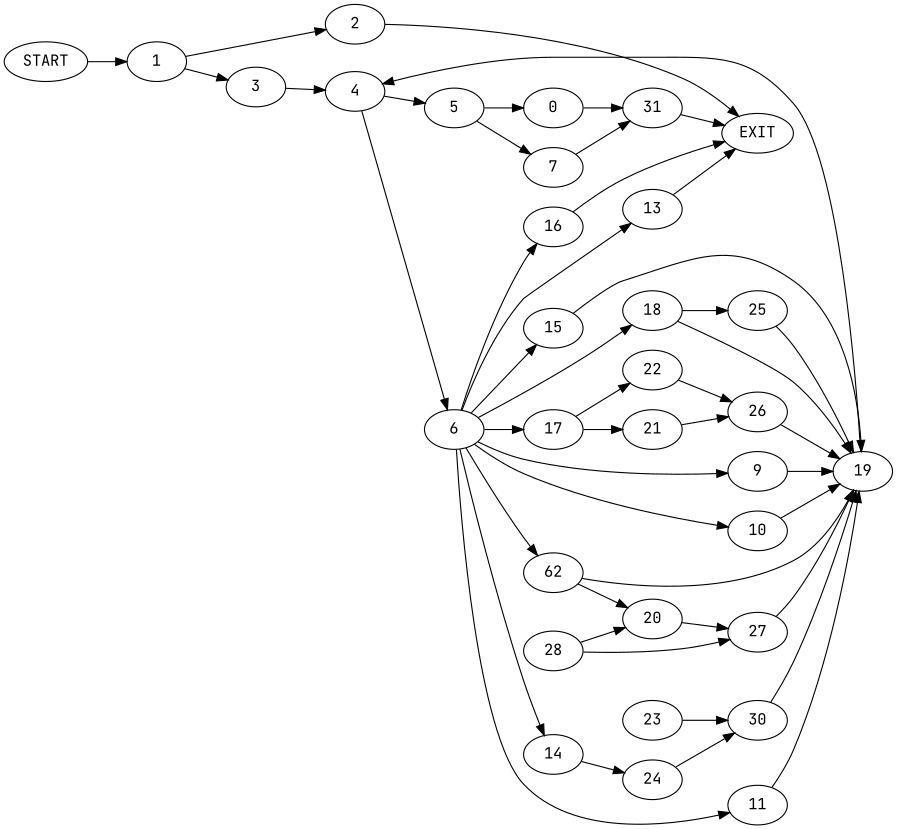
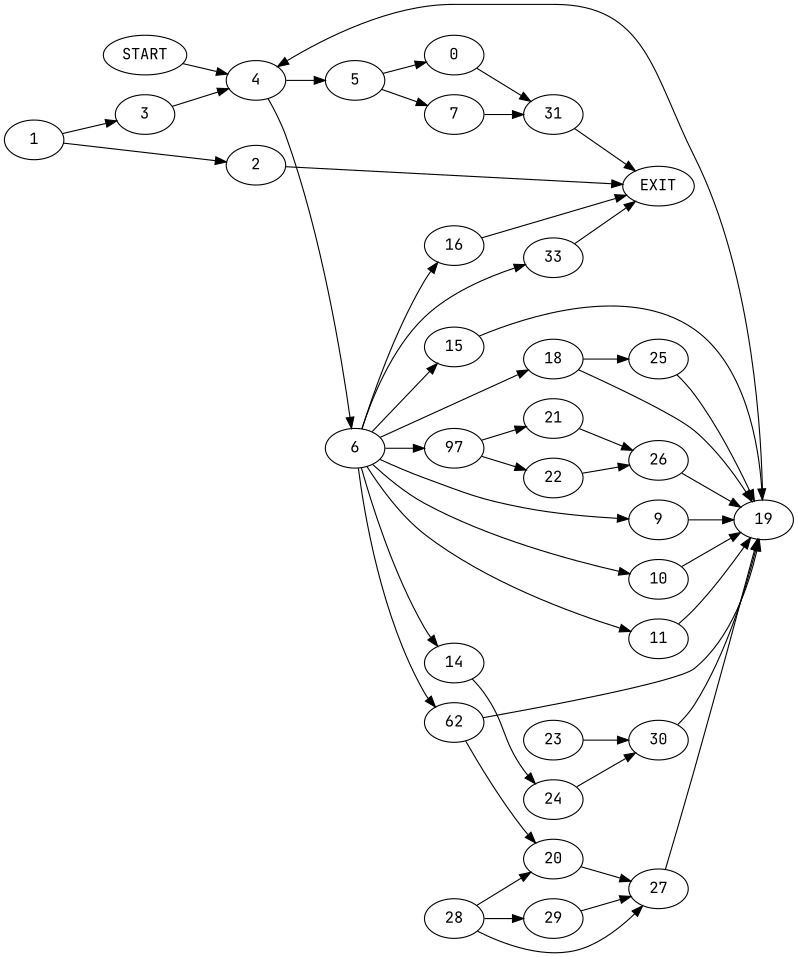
(102, 62) -> (200, 68)
(652, 209) -> (553, 258)
(553, 430) -> (454, 448)
none -> (553, 919)
